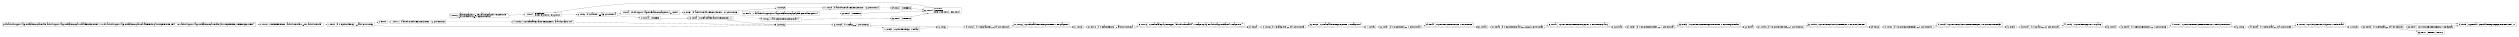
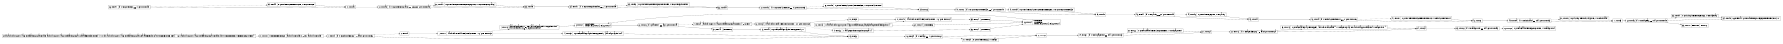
(1371, 27) -> none
(2388, 27) -> (1652, 21)
